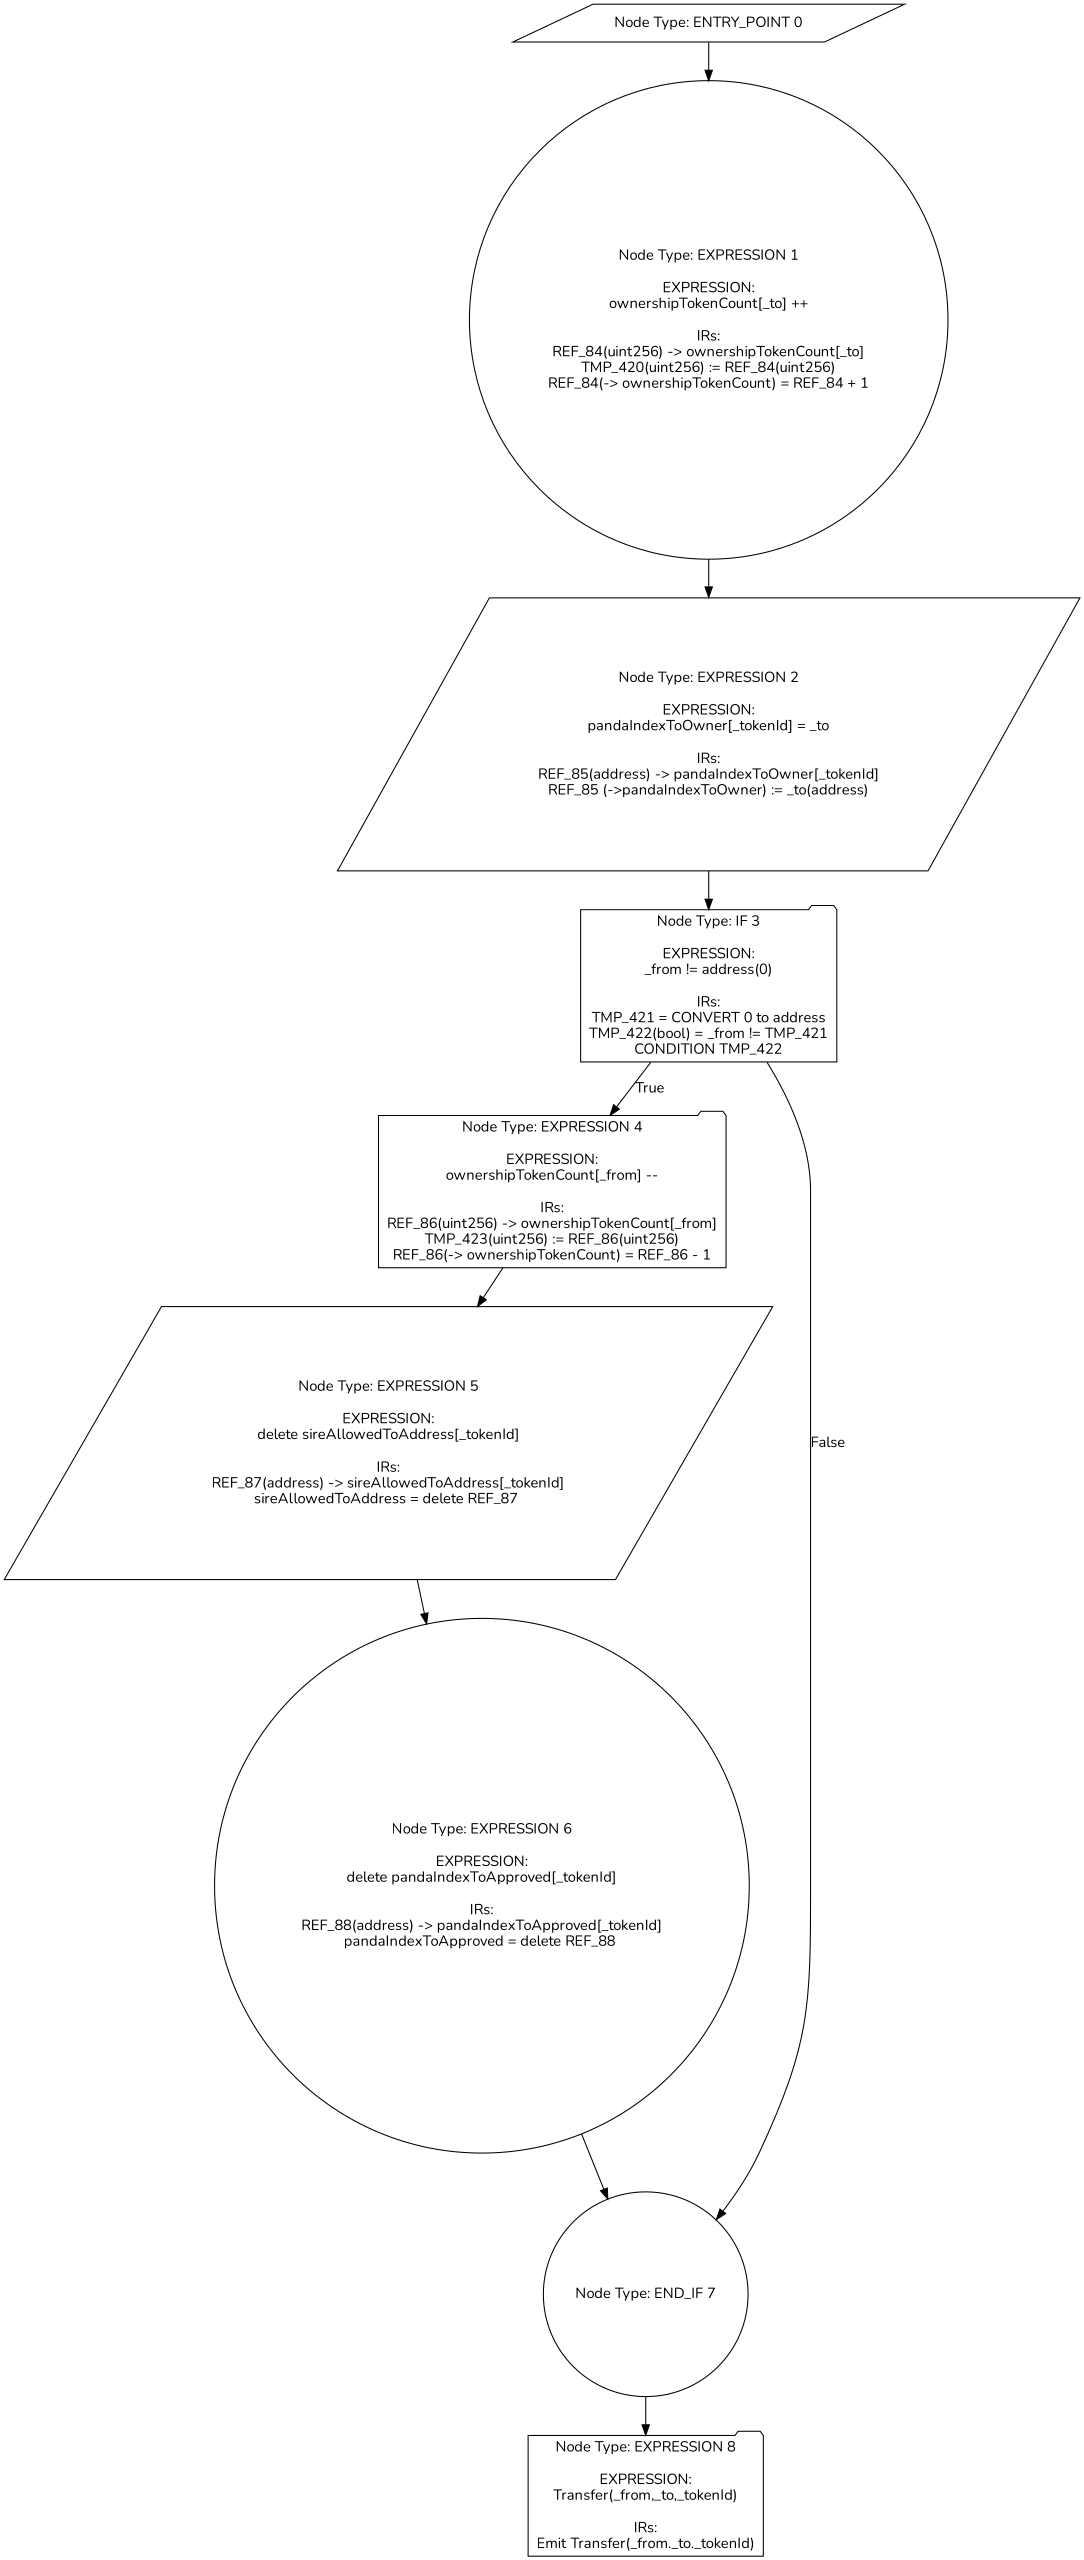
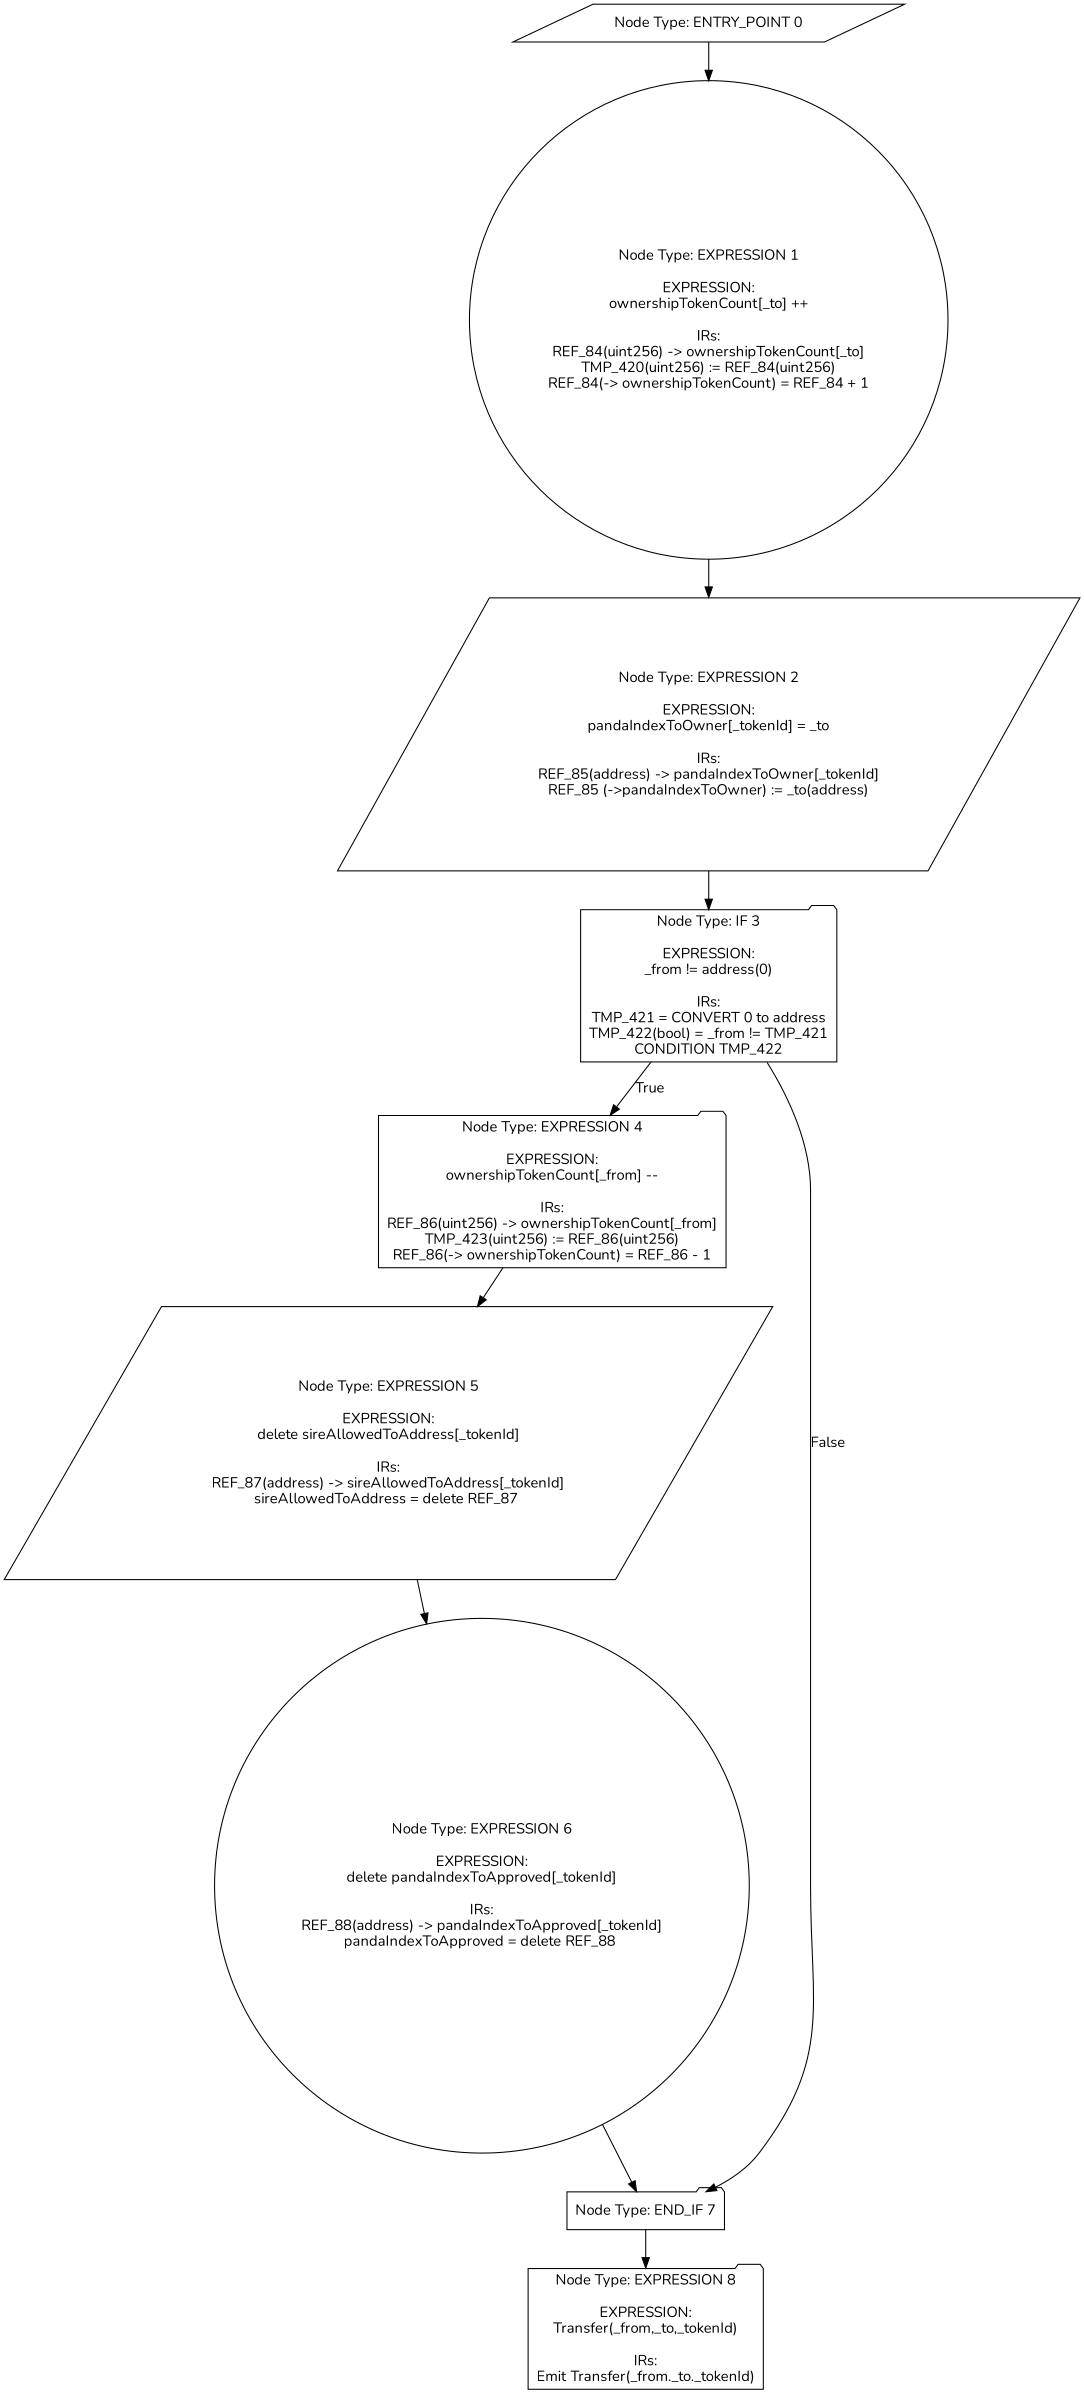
(646, 2294) -> (646, 2211)
